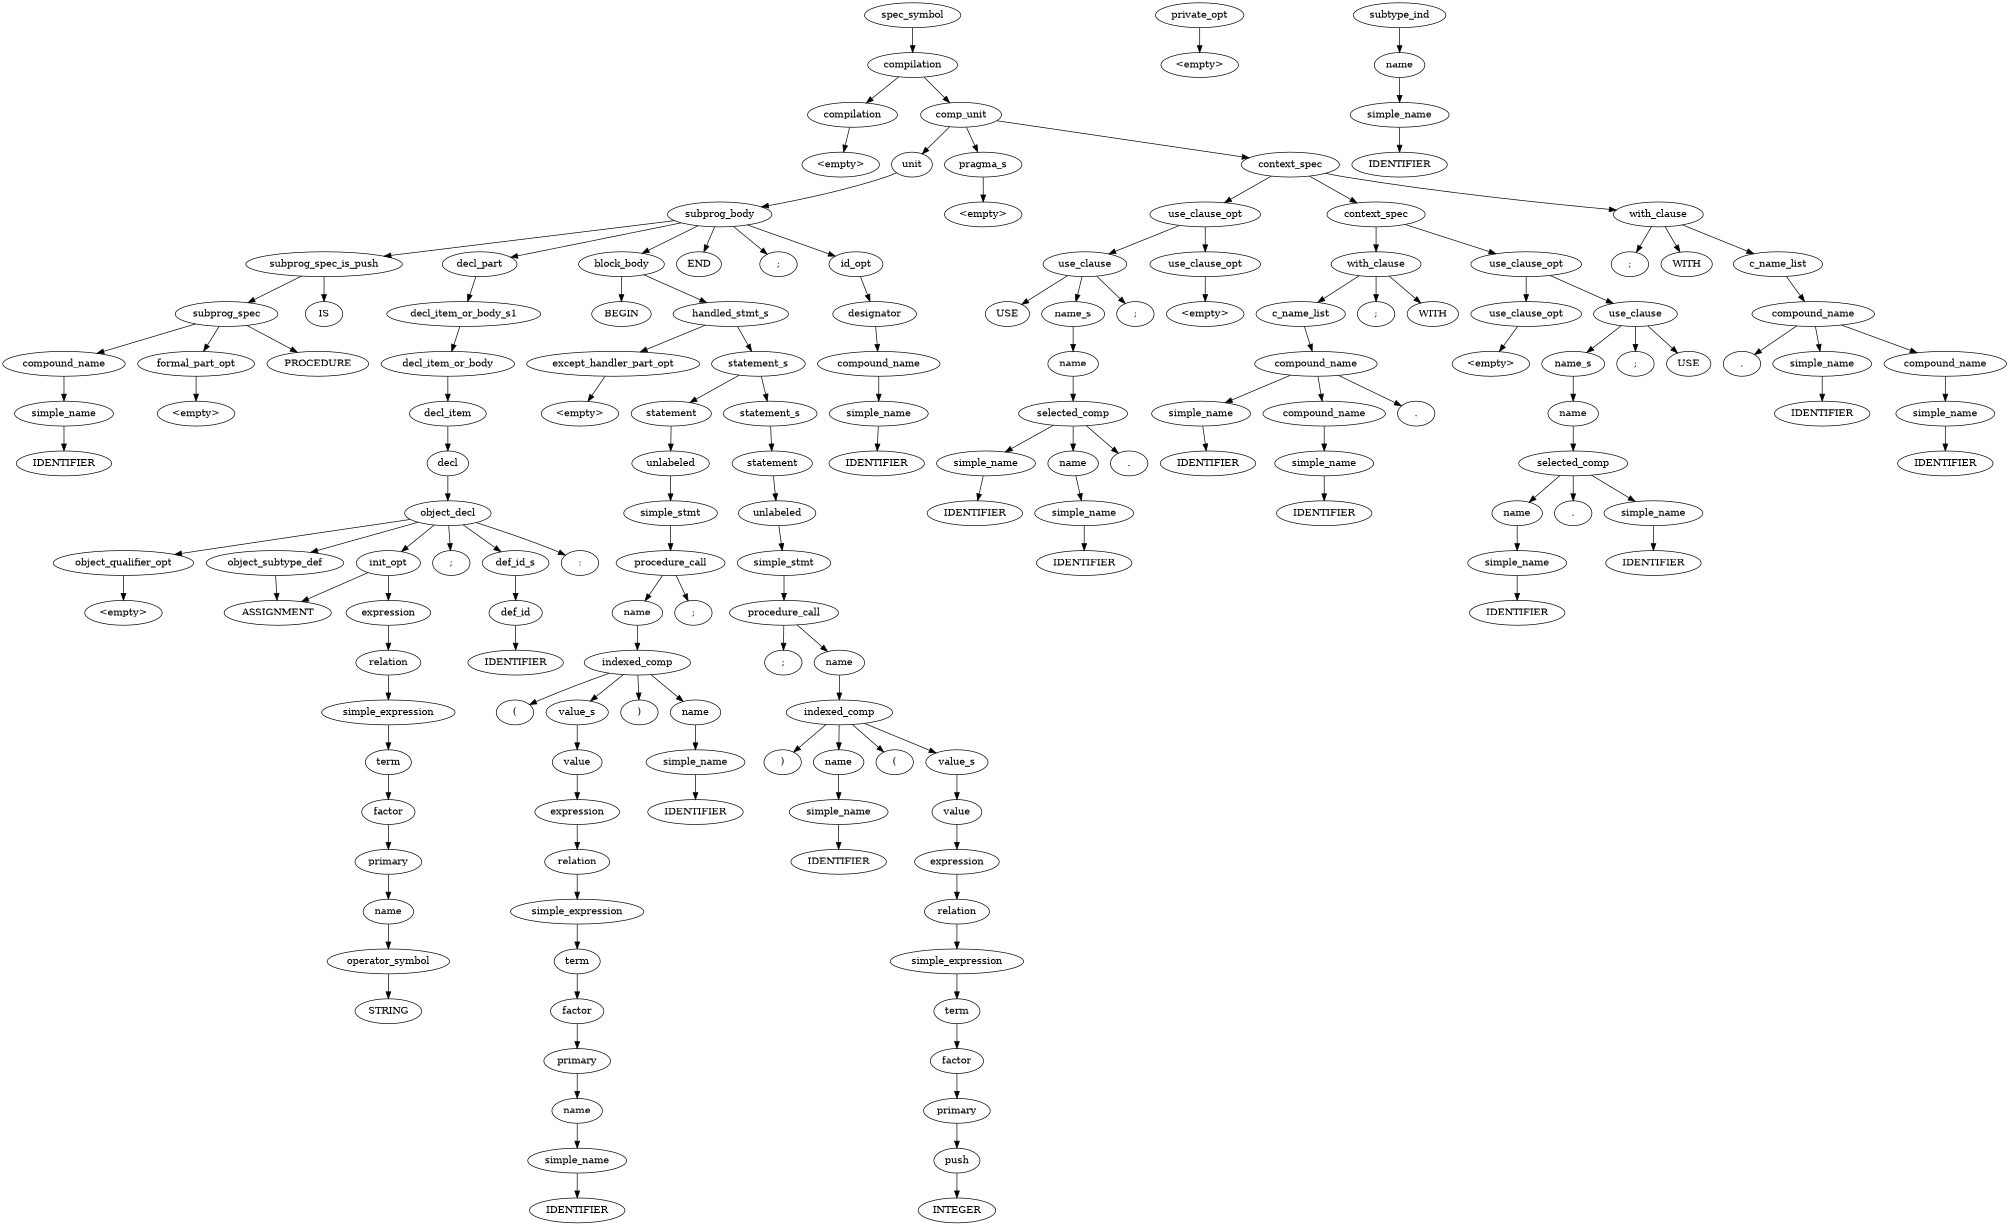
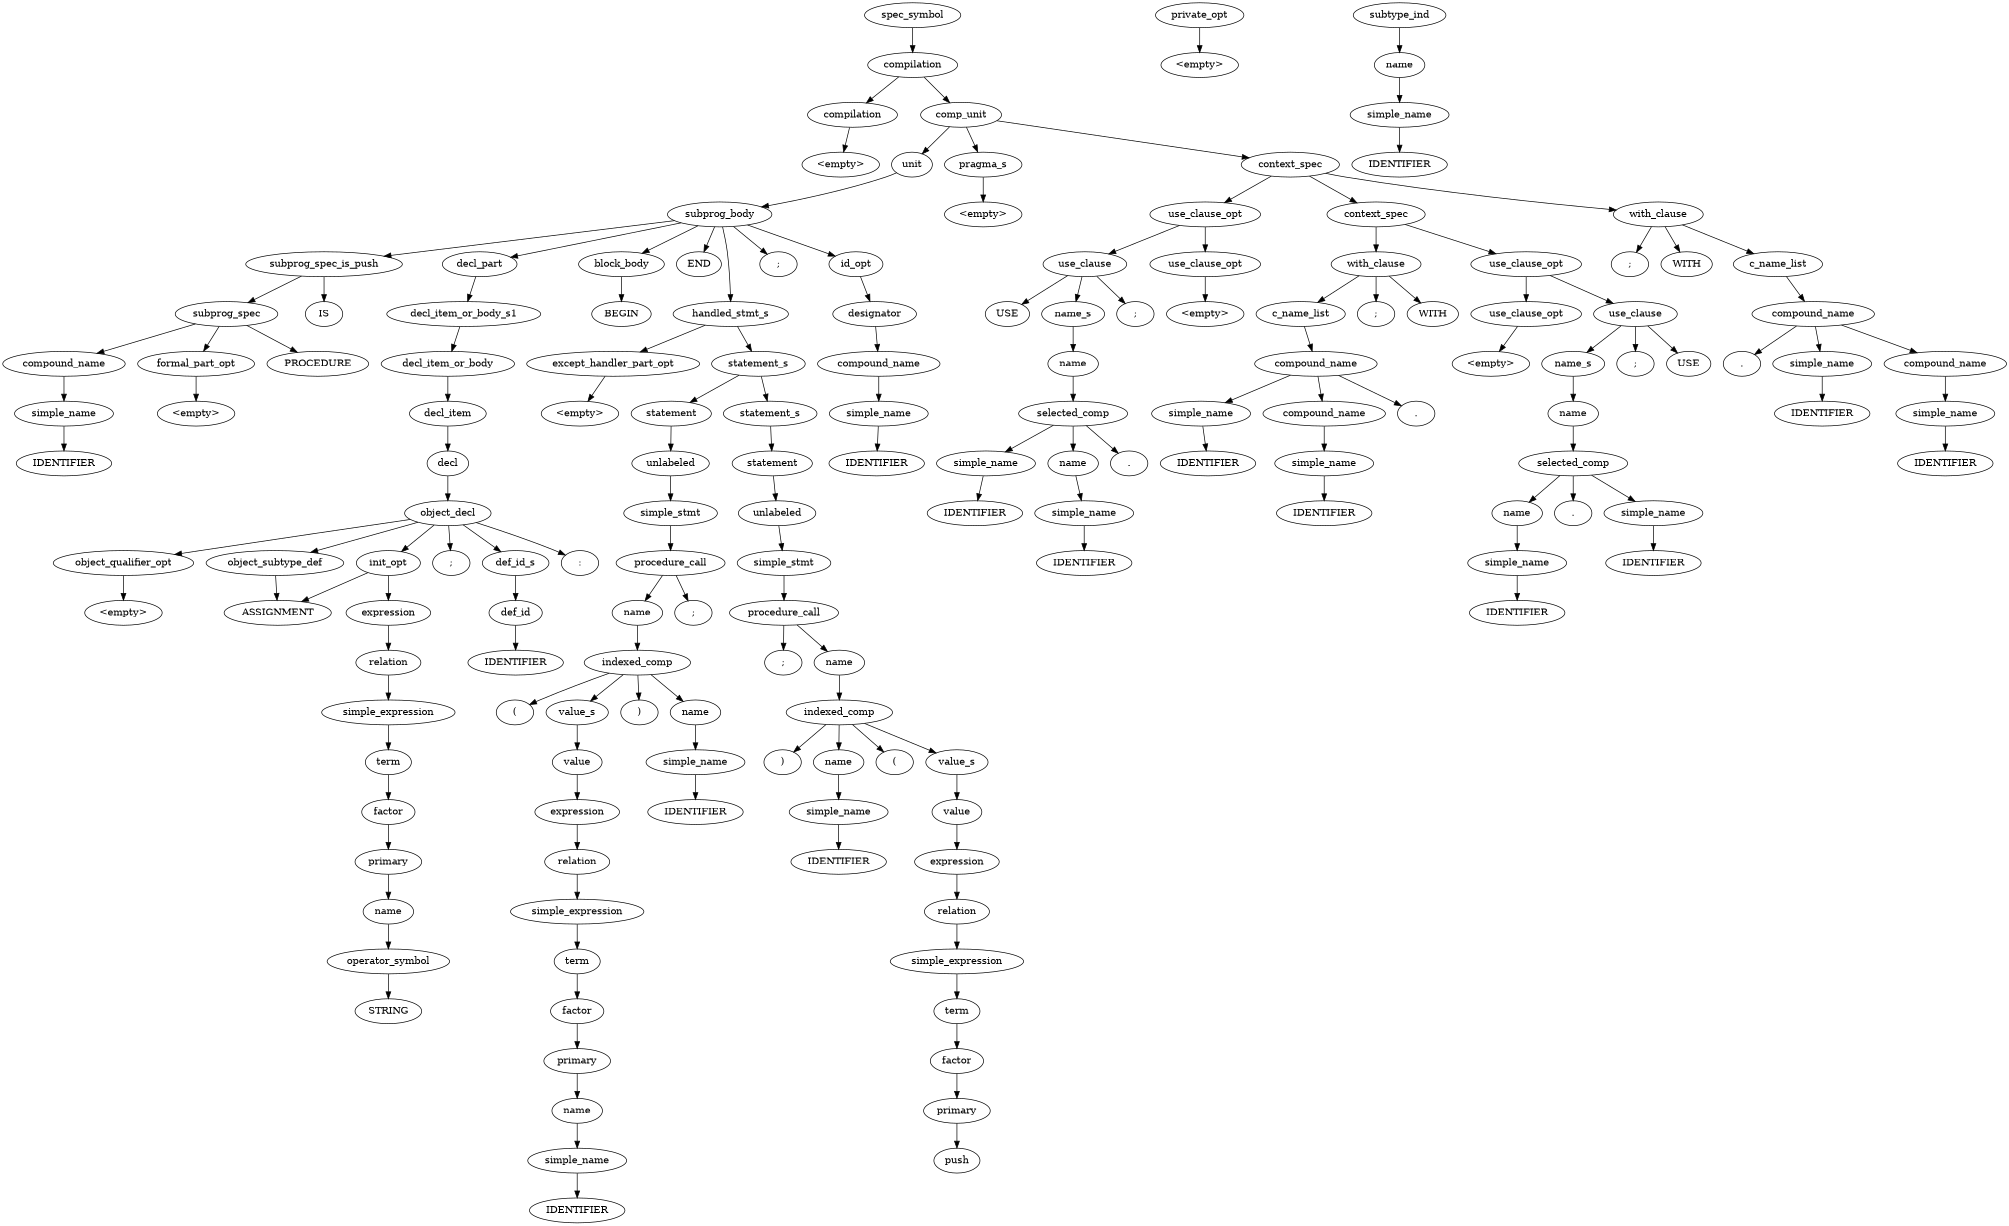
(672, 287) -> (728, 260)
(957, 1210) -> none
